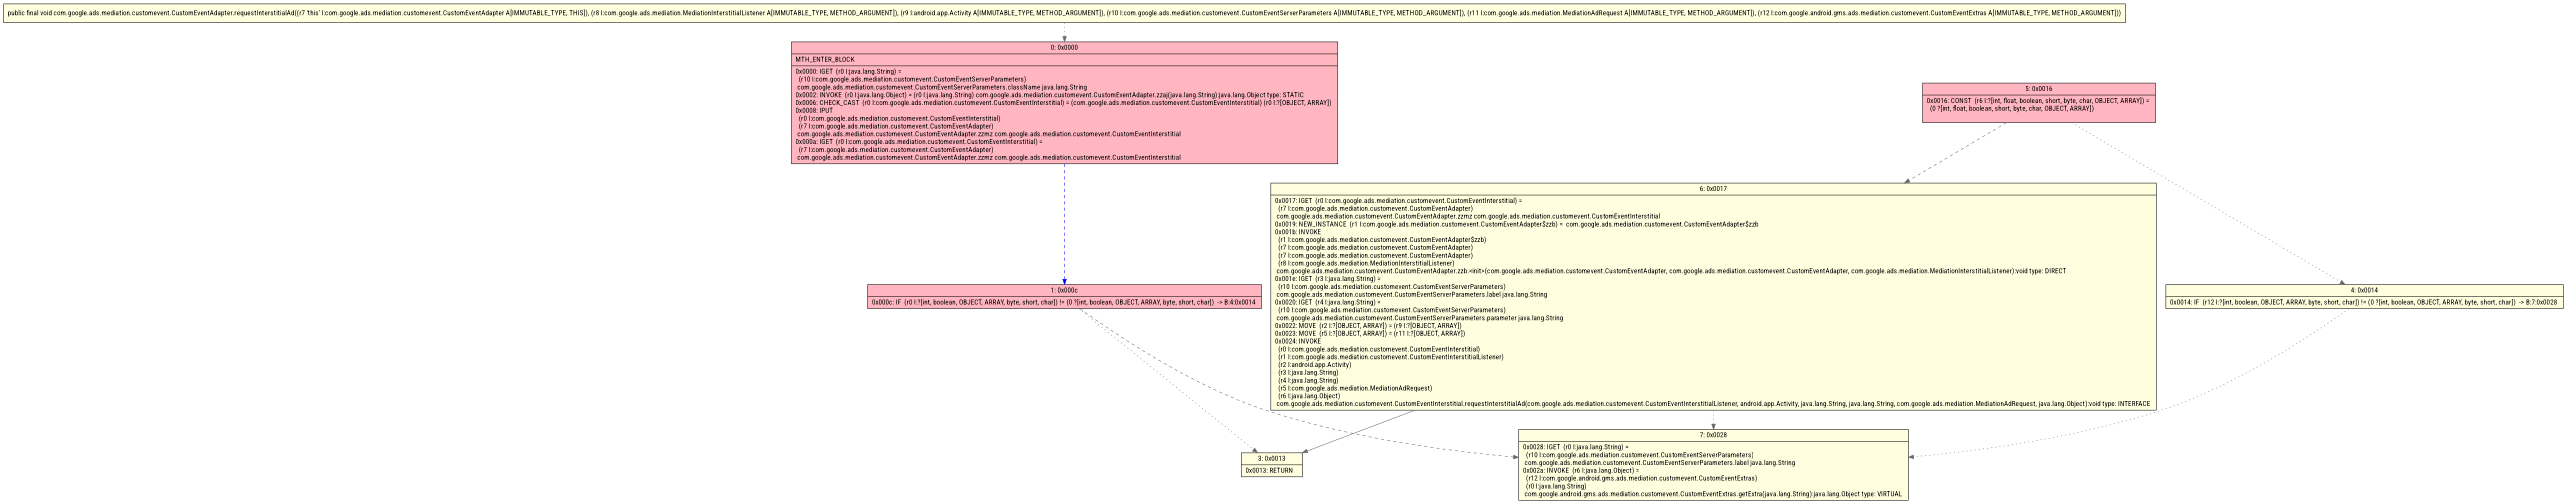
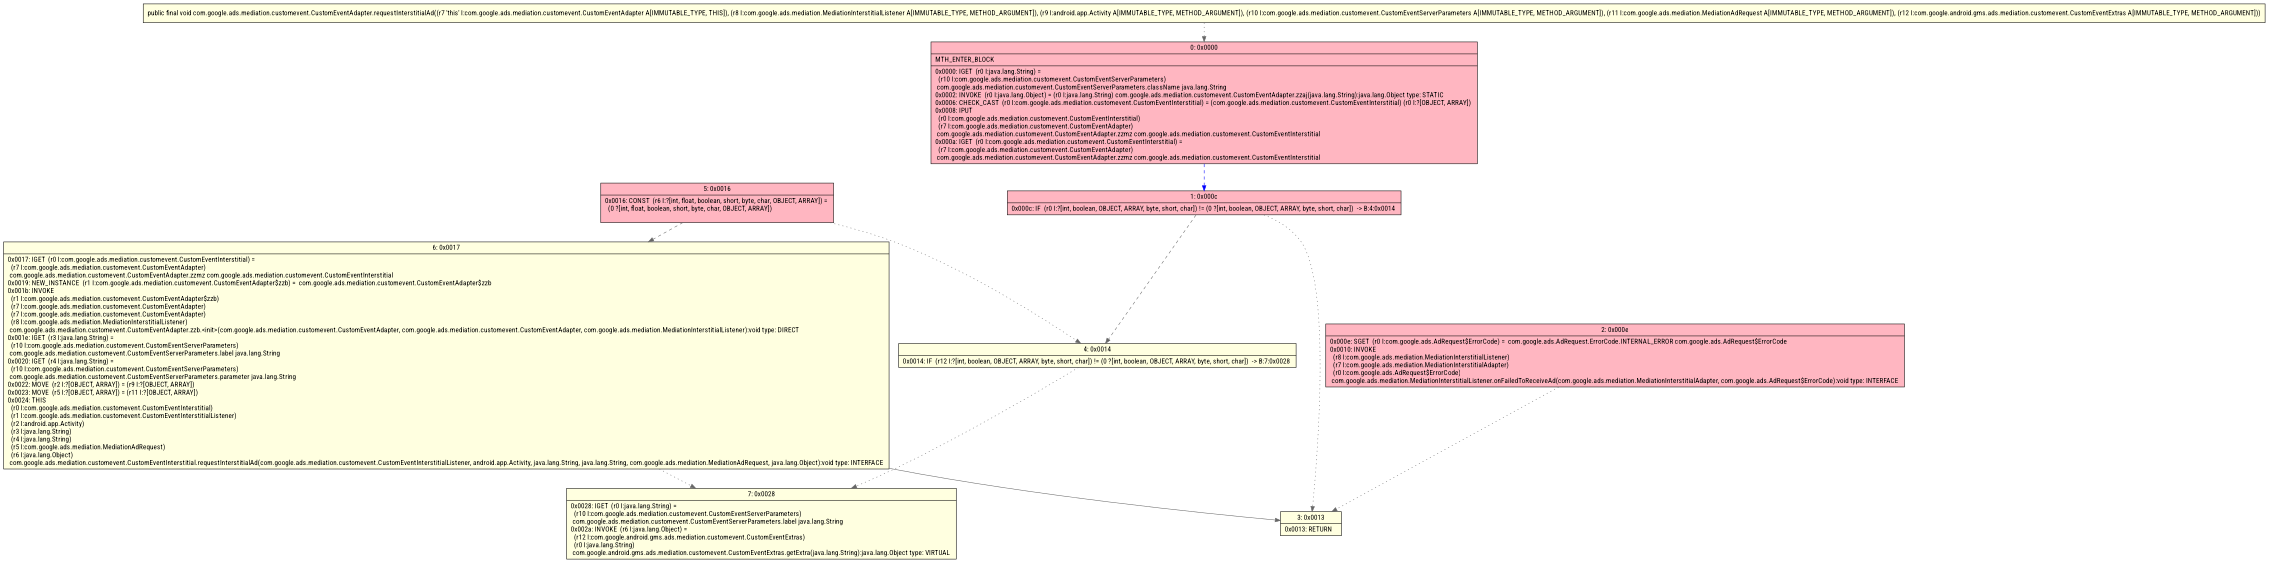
(1300, 341) -> (29, 400)
none -> (1615, 355)
(1285, 416) -> (1152, 277)
